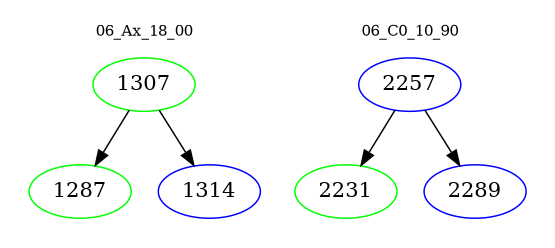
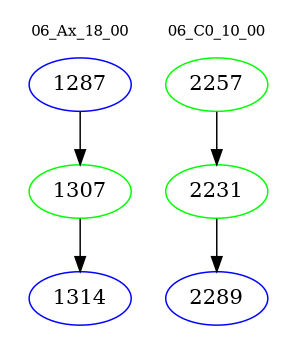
(411, 32) -> (217, 32)
(410, 85) -> (217, 85)
(116, 131) -> (80, 131)
(438, 131) -> (217, 238)
(80, 192) -> (80, 85)
